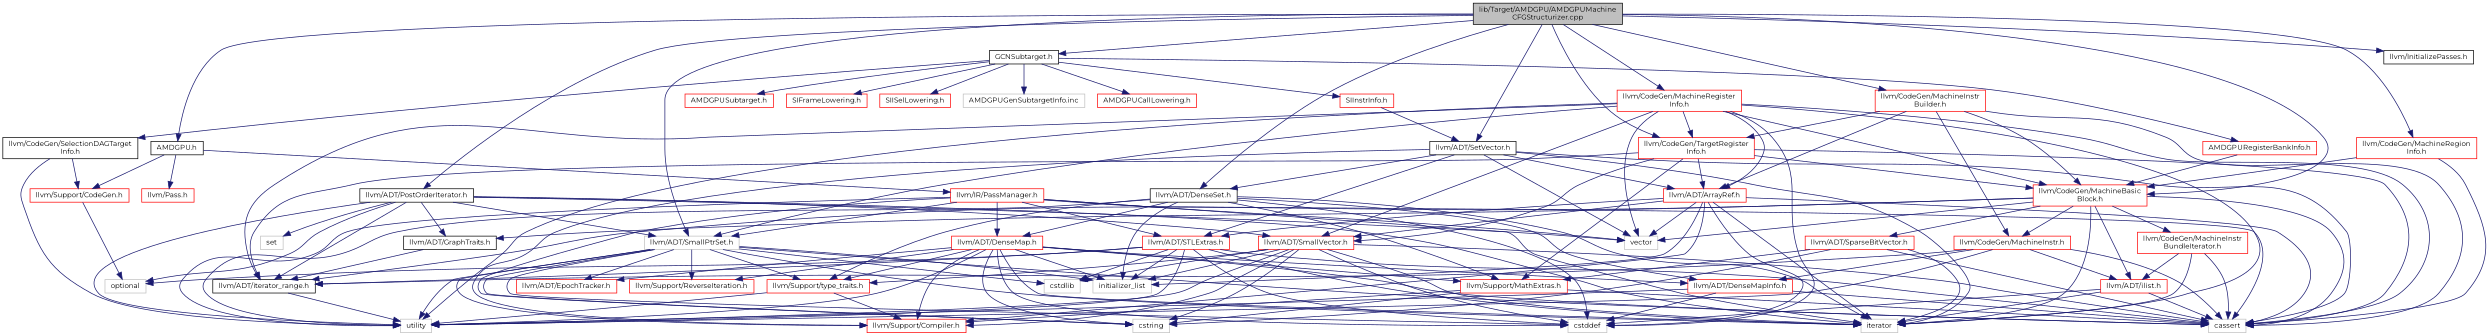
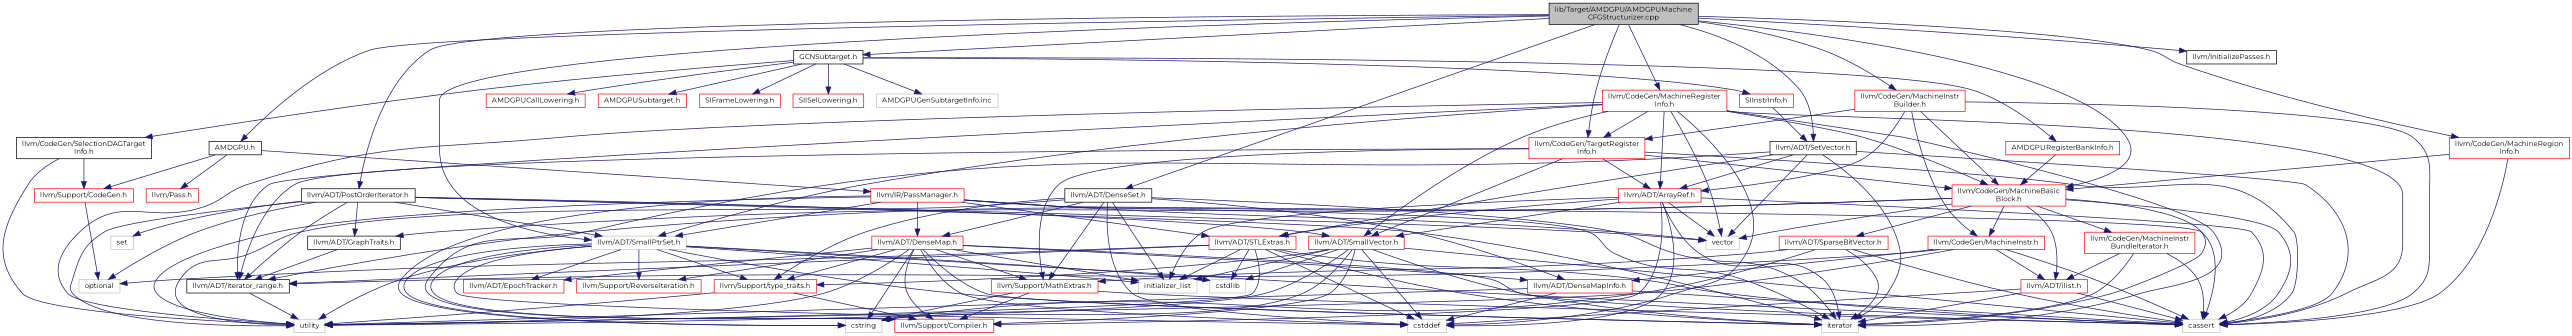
(1337, 171) -> none
